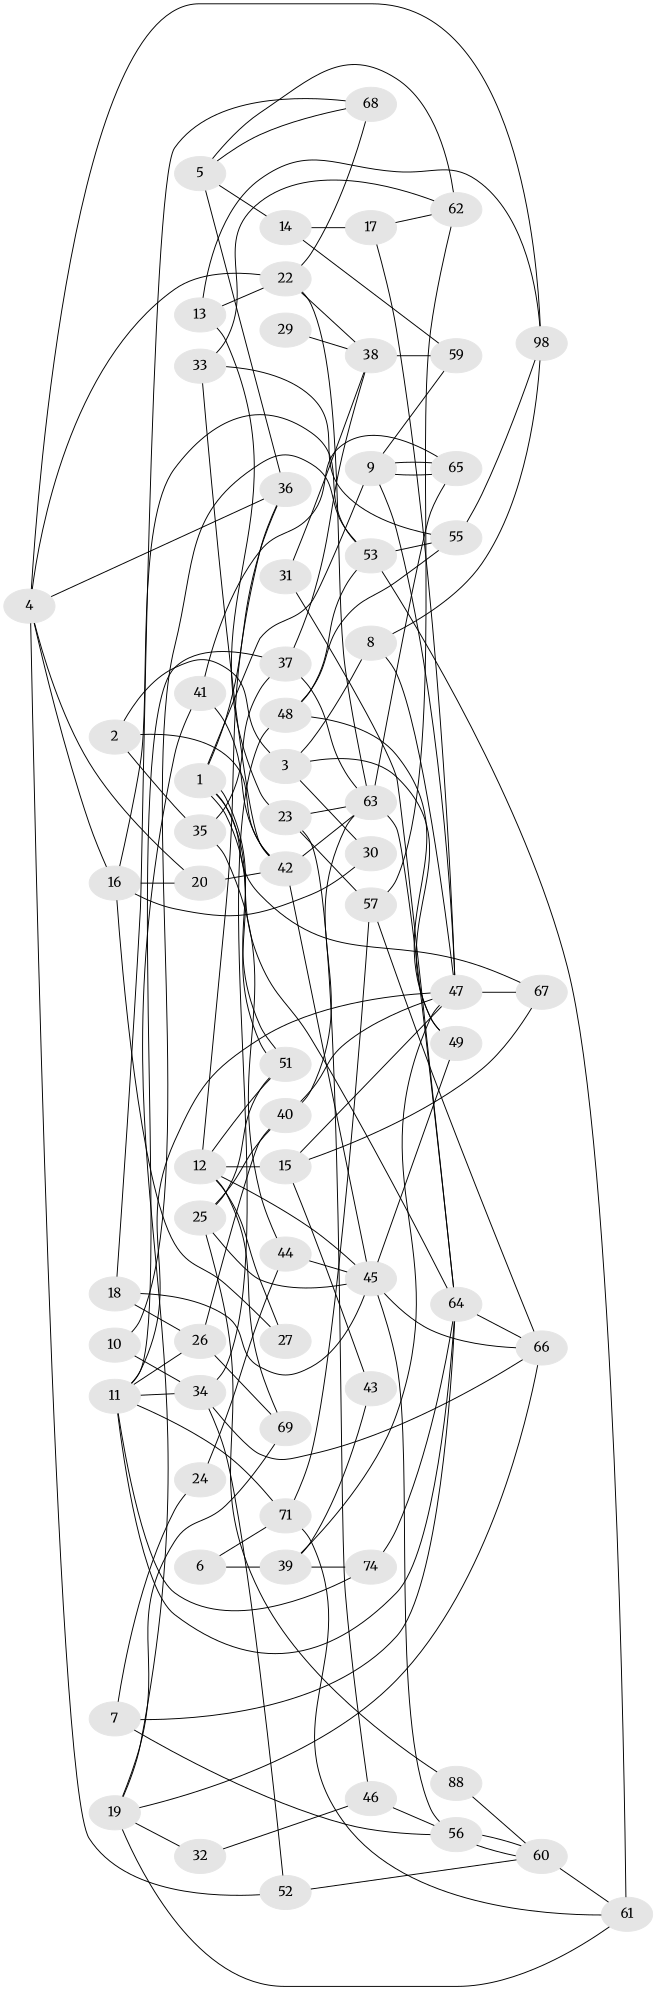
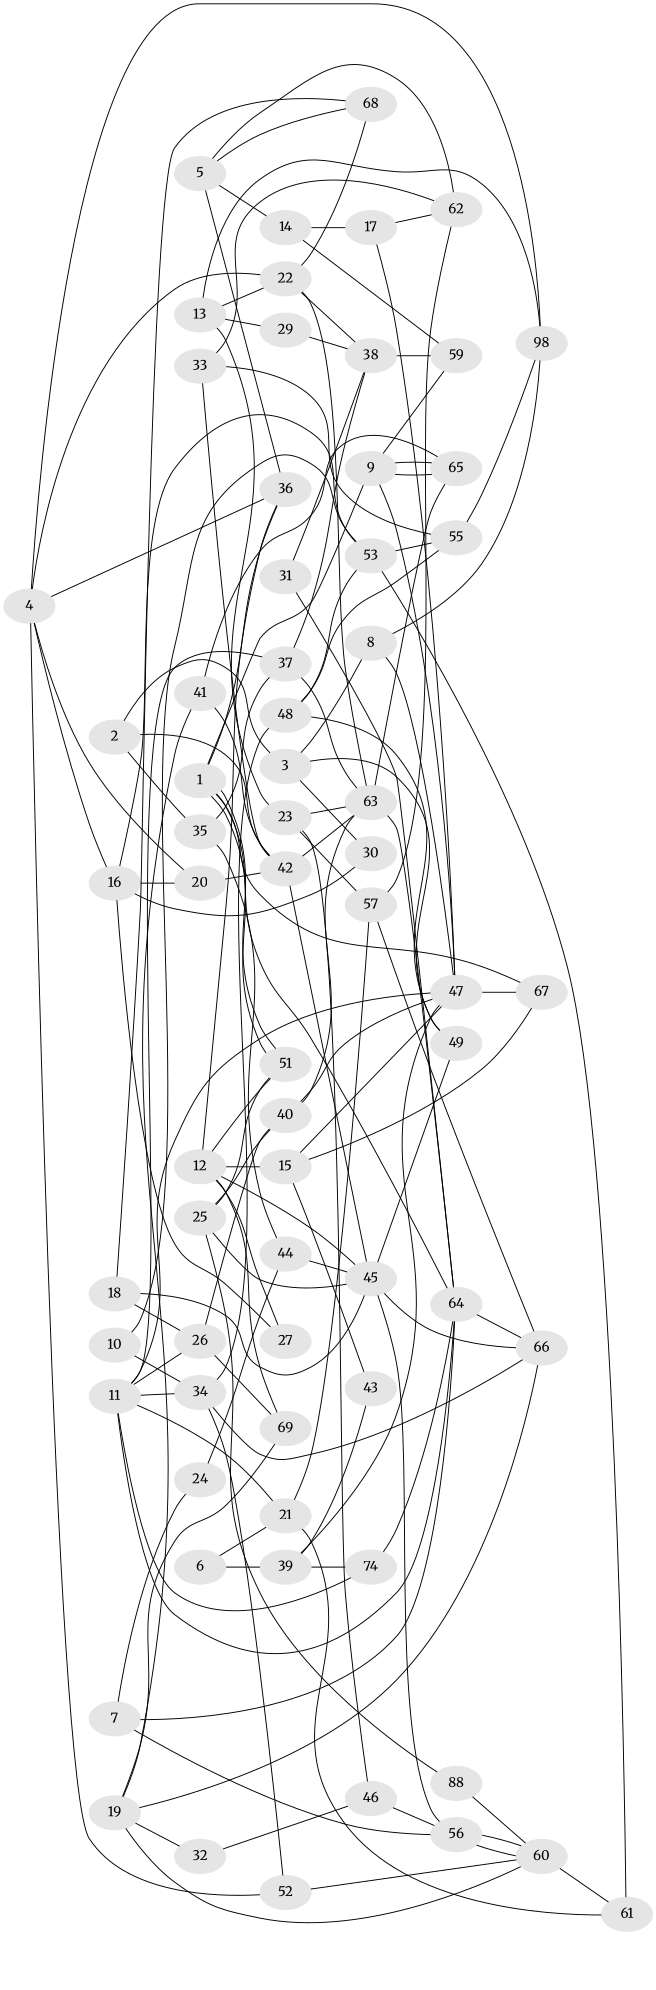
none -> (247, 323)
(286, 1516) -> (286, 1516)
(335, 1986) -> (311, 1922)
